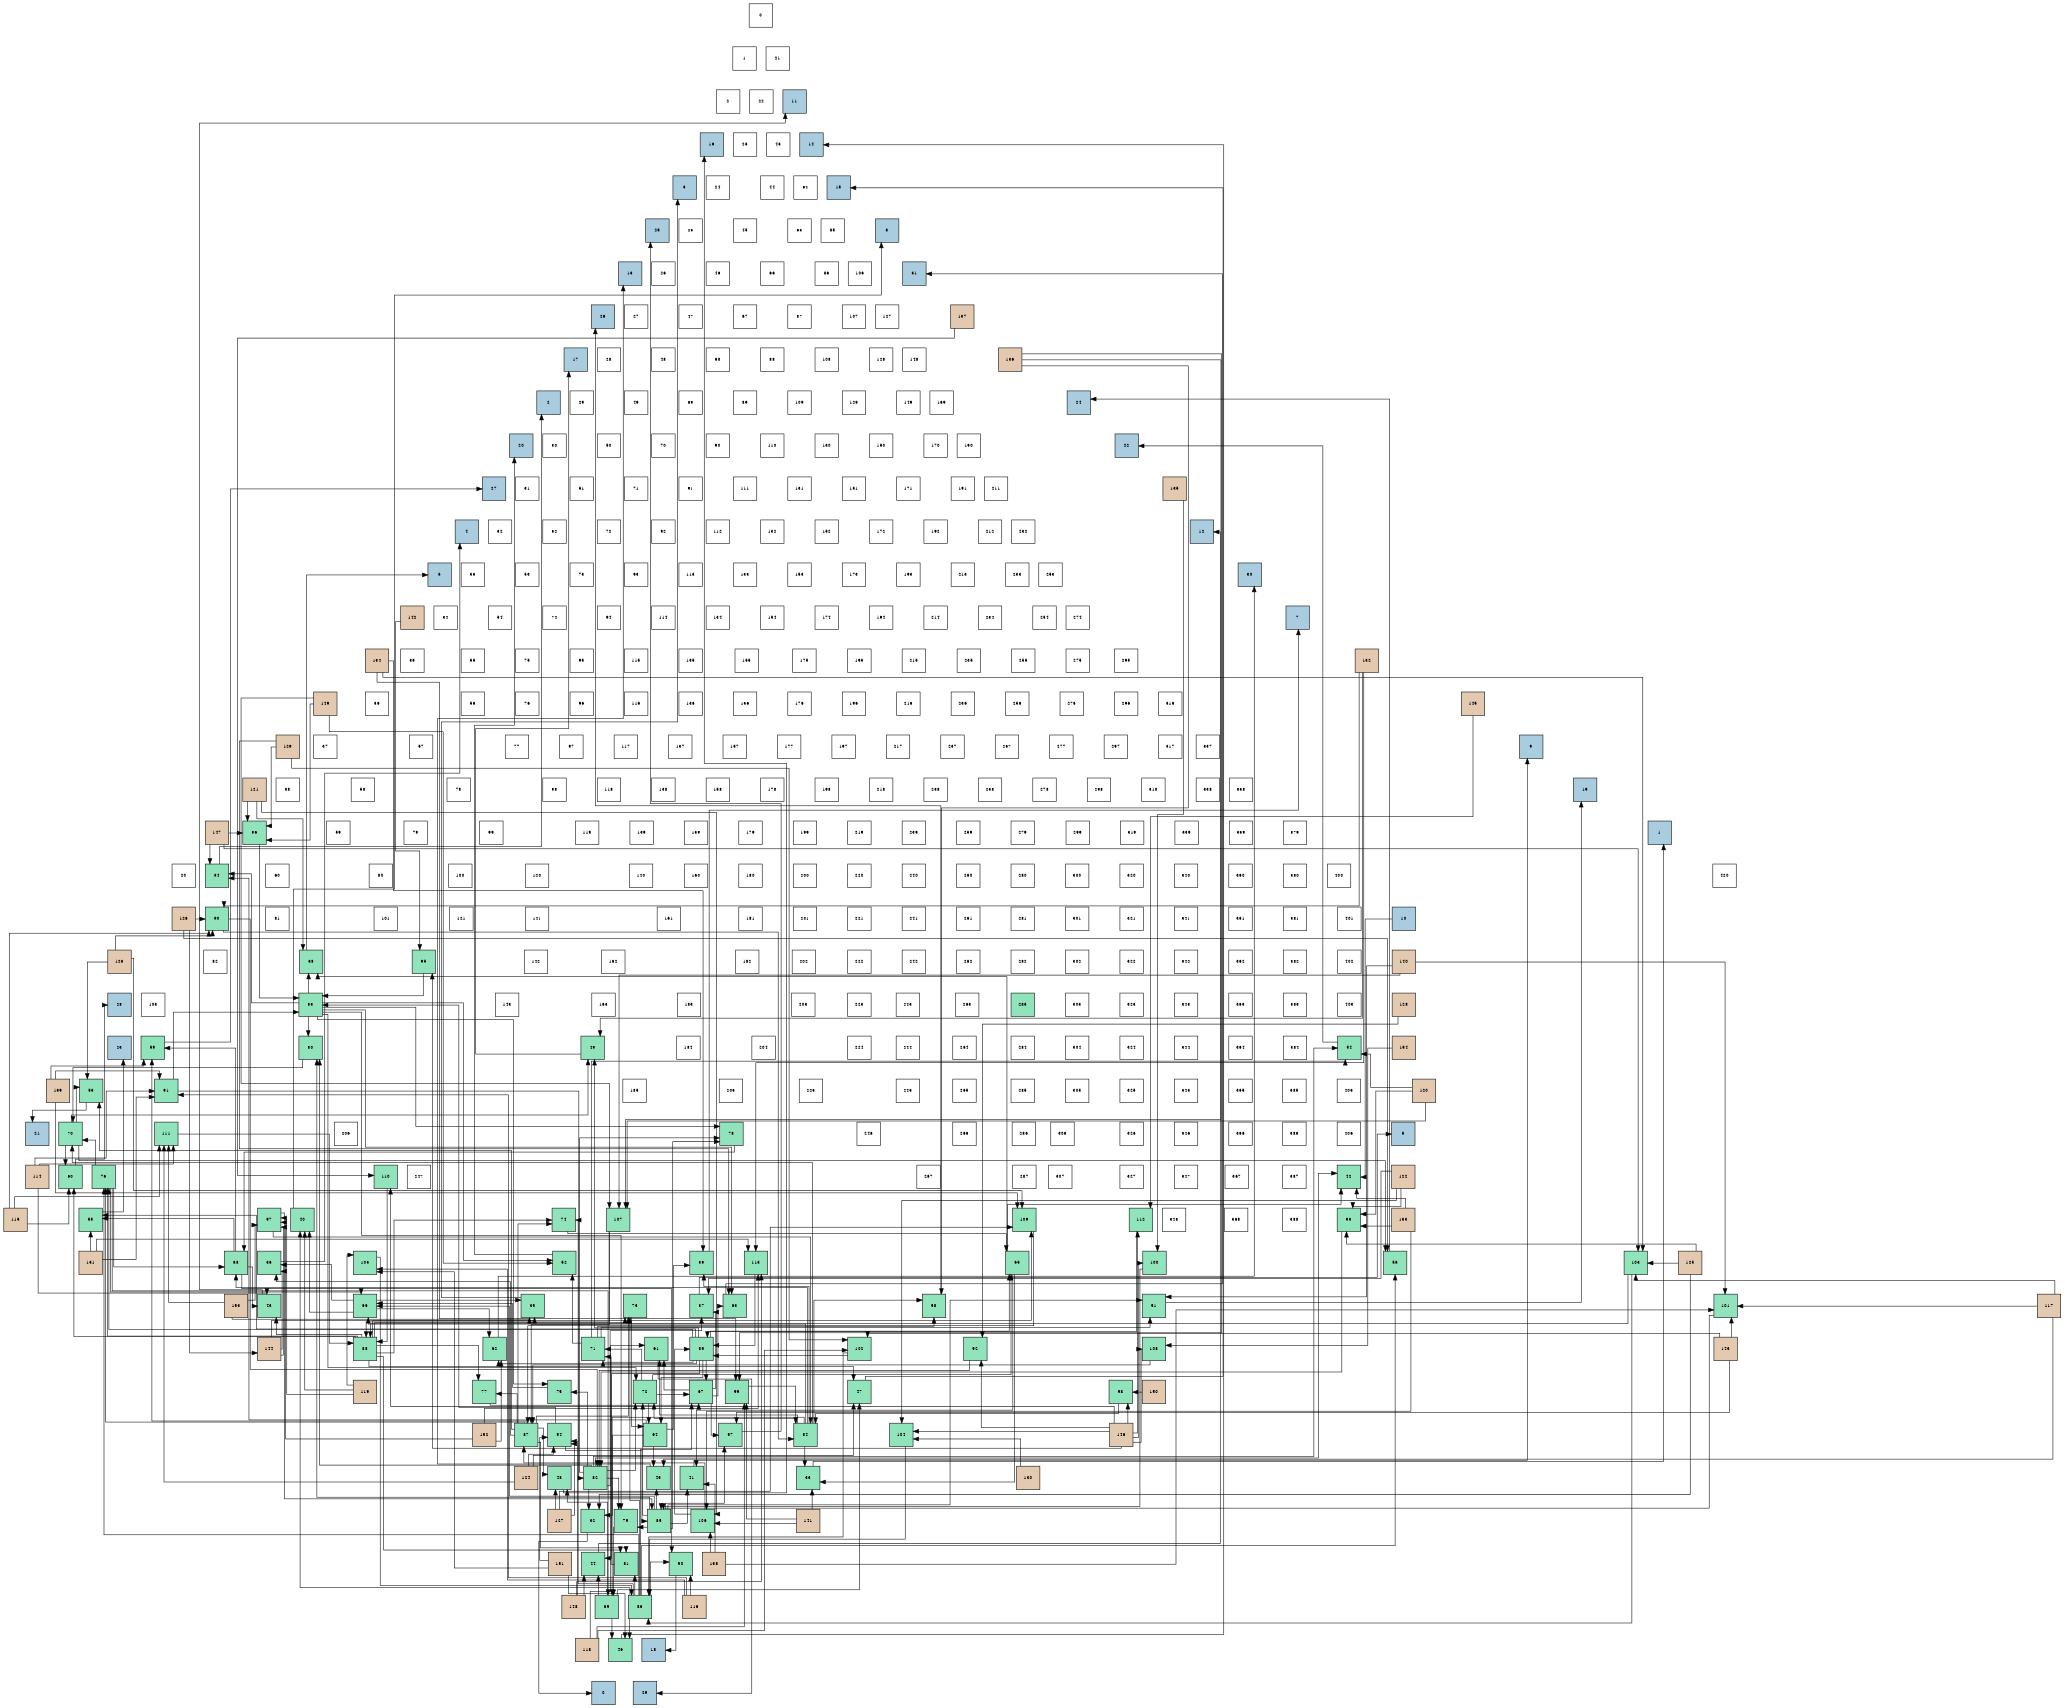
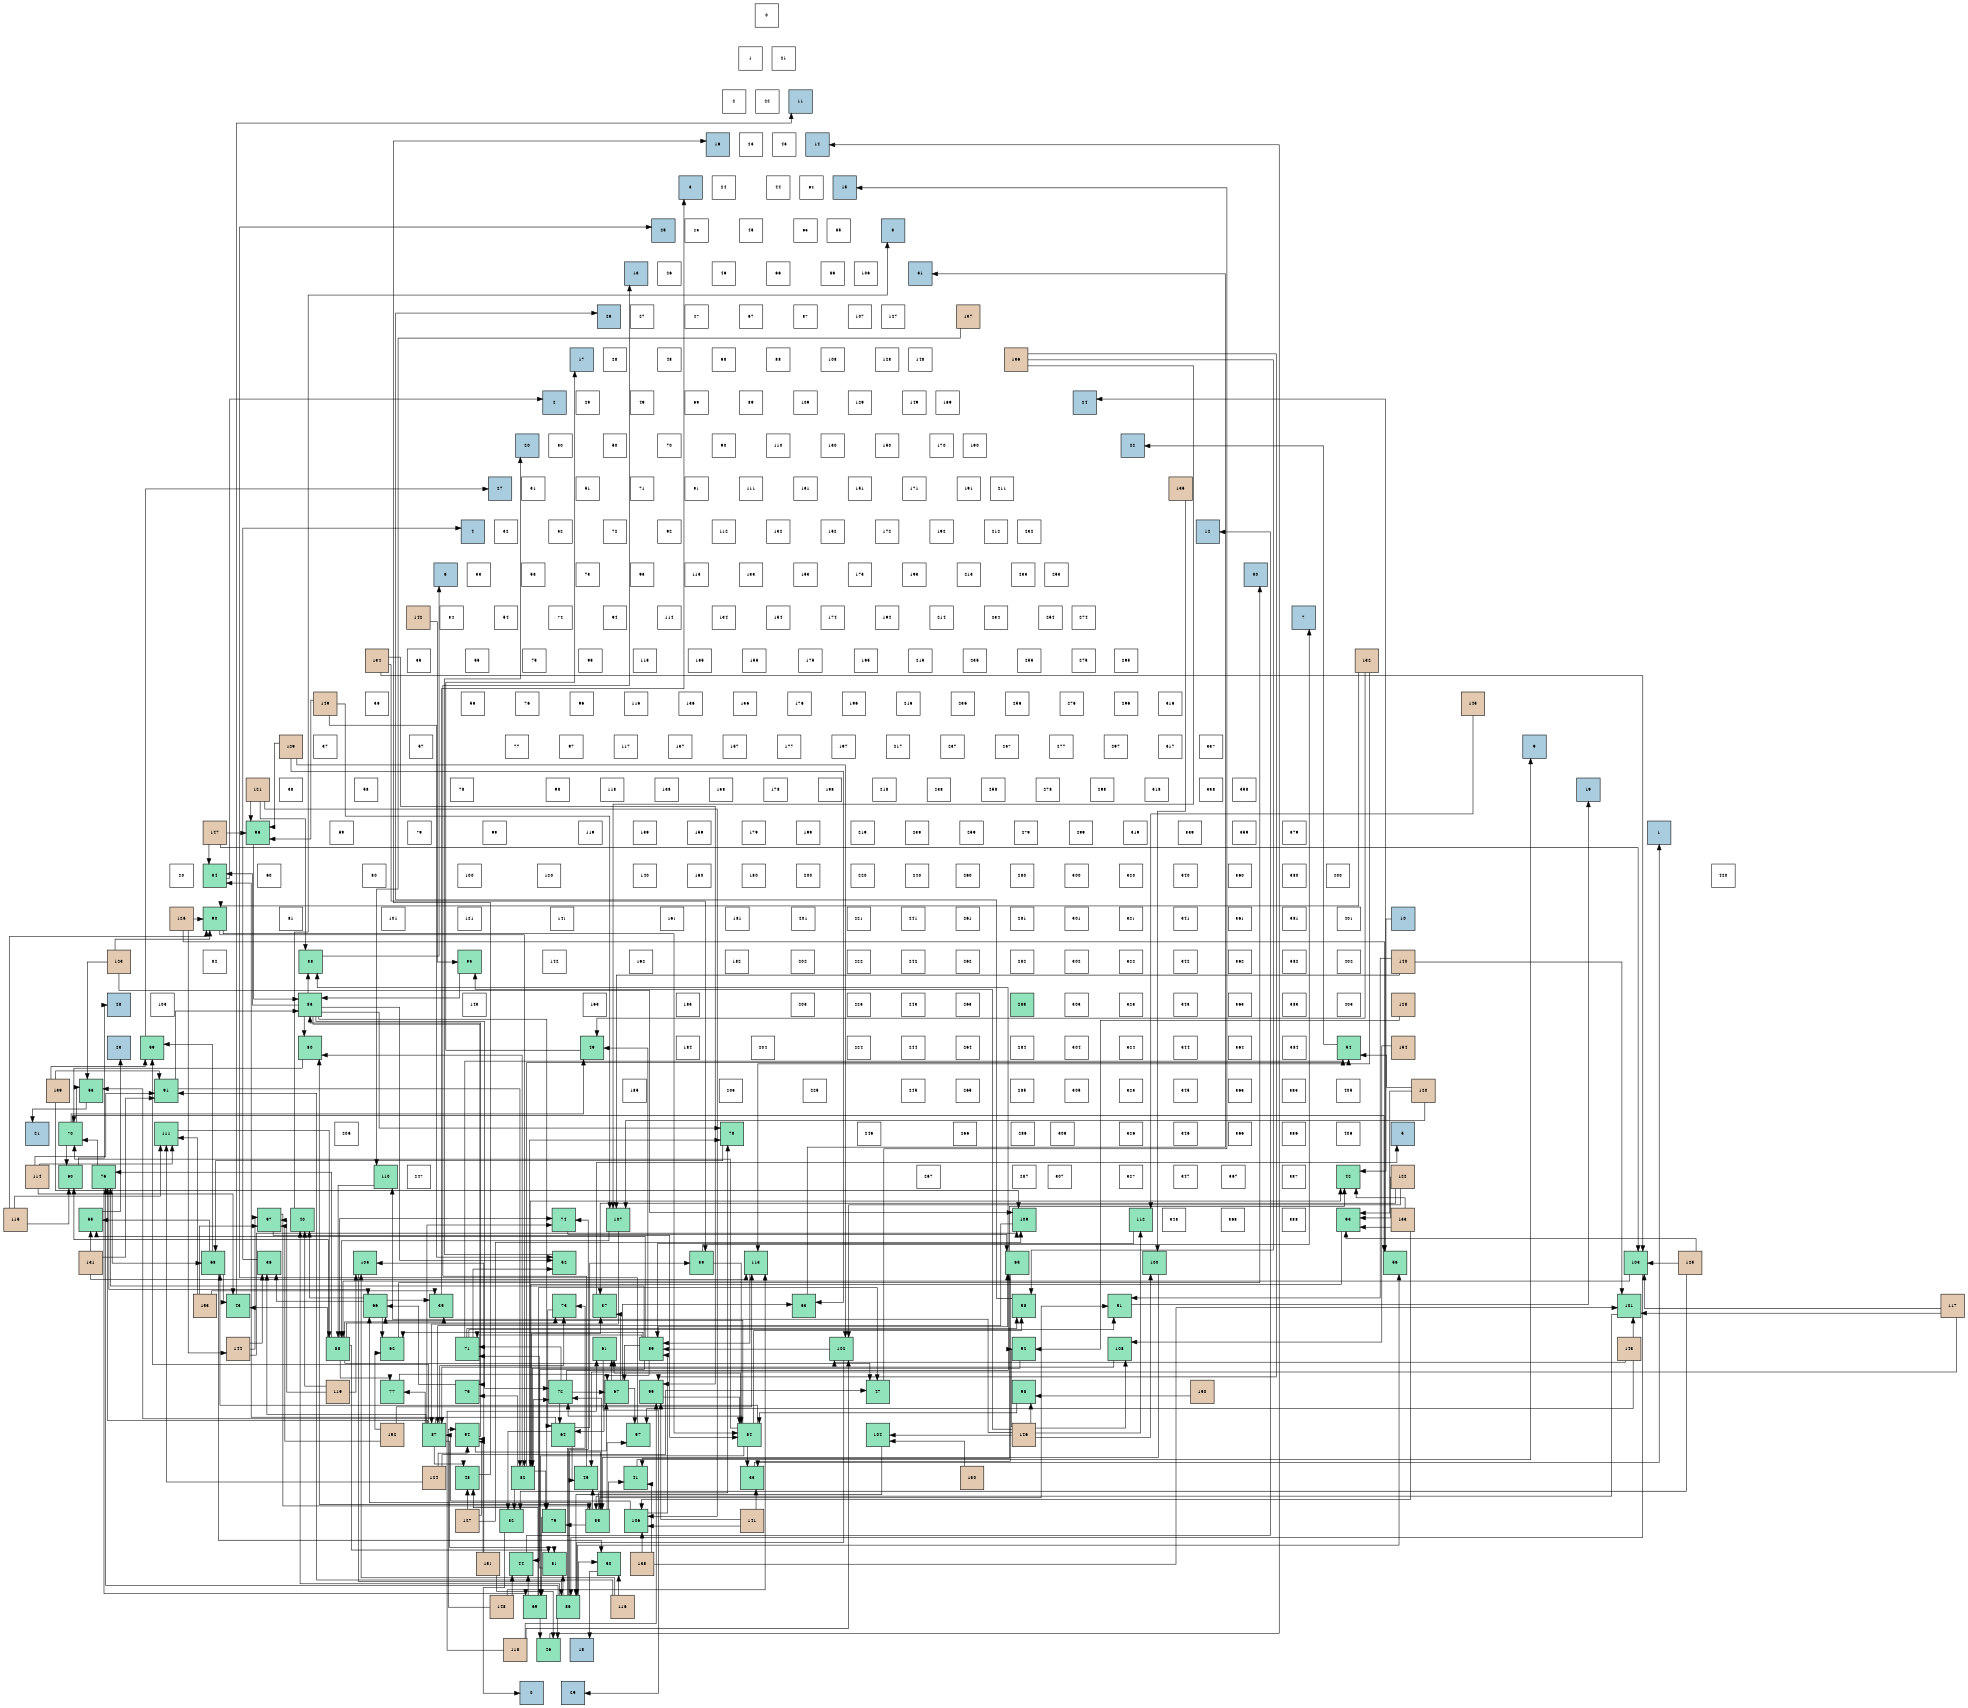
(365, 1139) -> none
(1046, 1201) -> (1069, 1205)
(809, 1299) -> (741, 1313)
